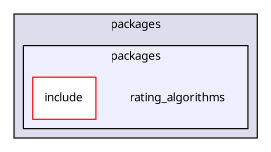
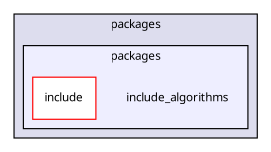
(178, 98) -> (178, 98)
